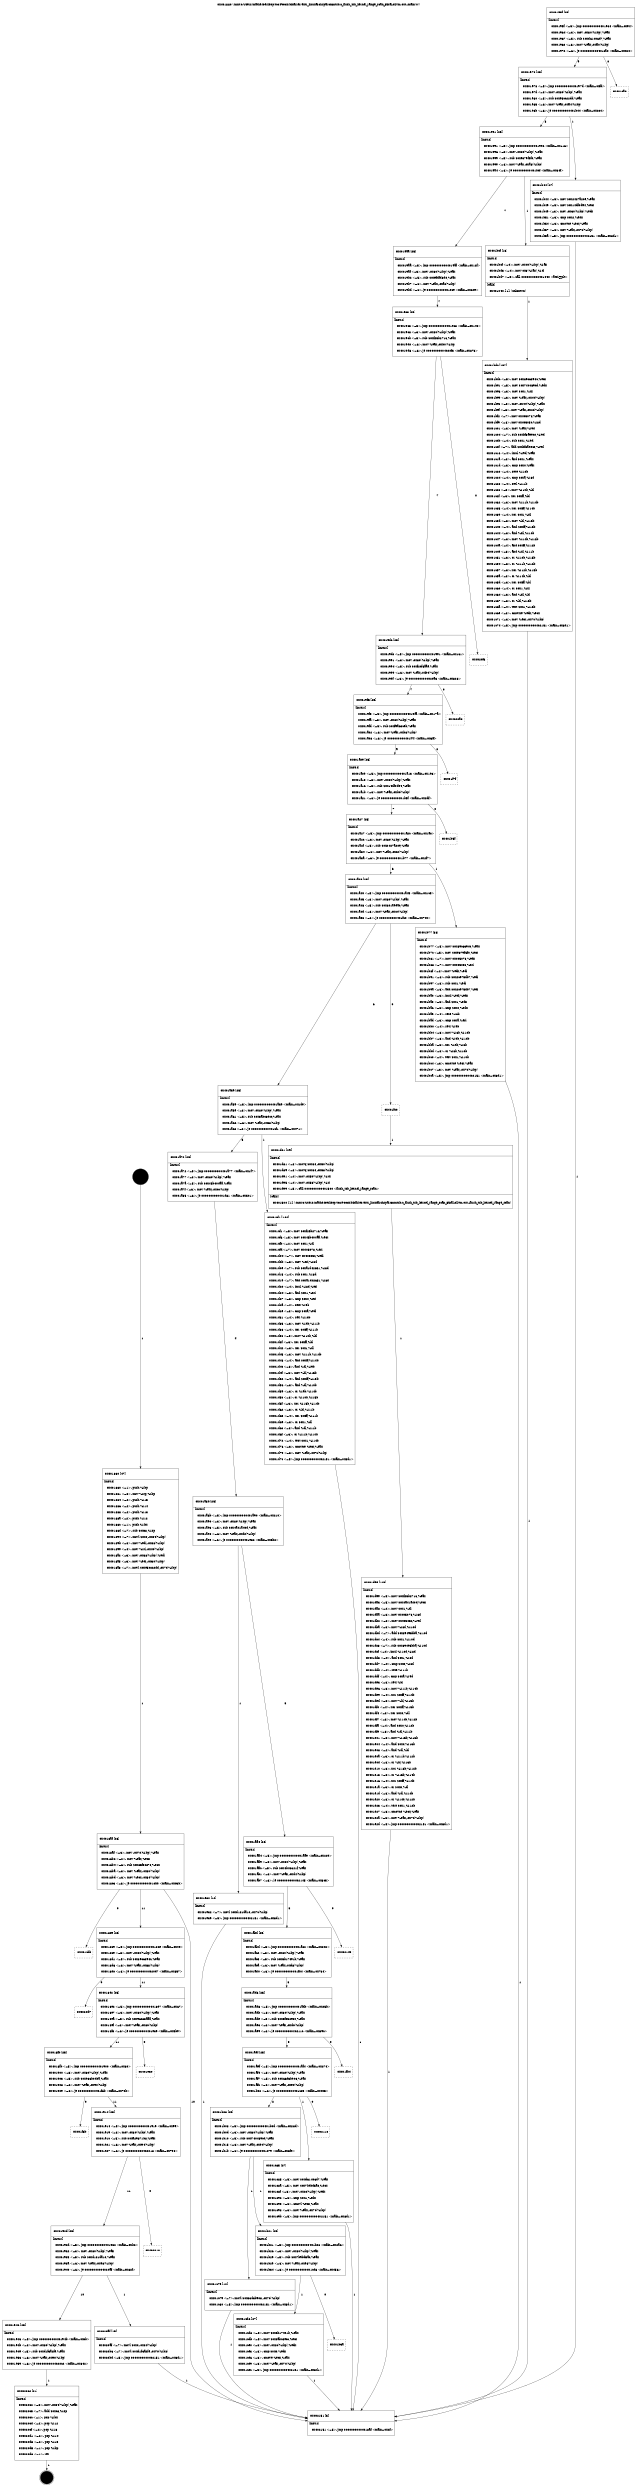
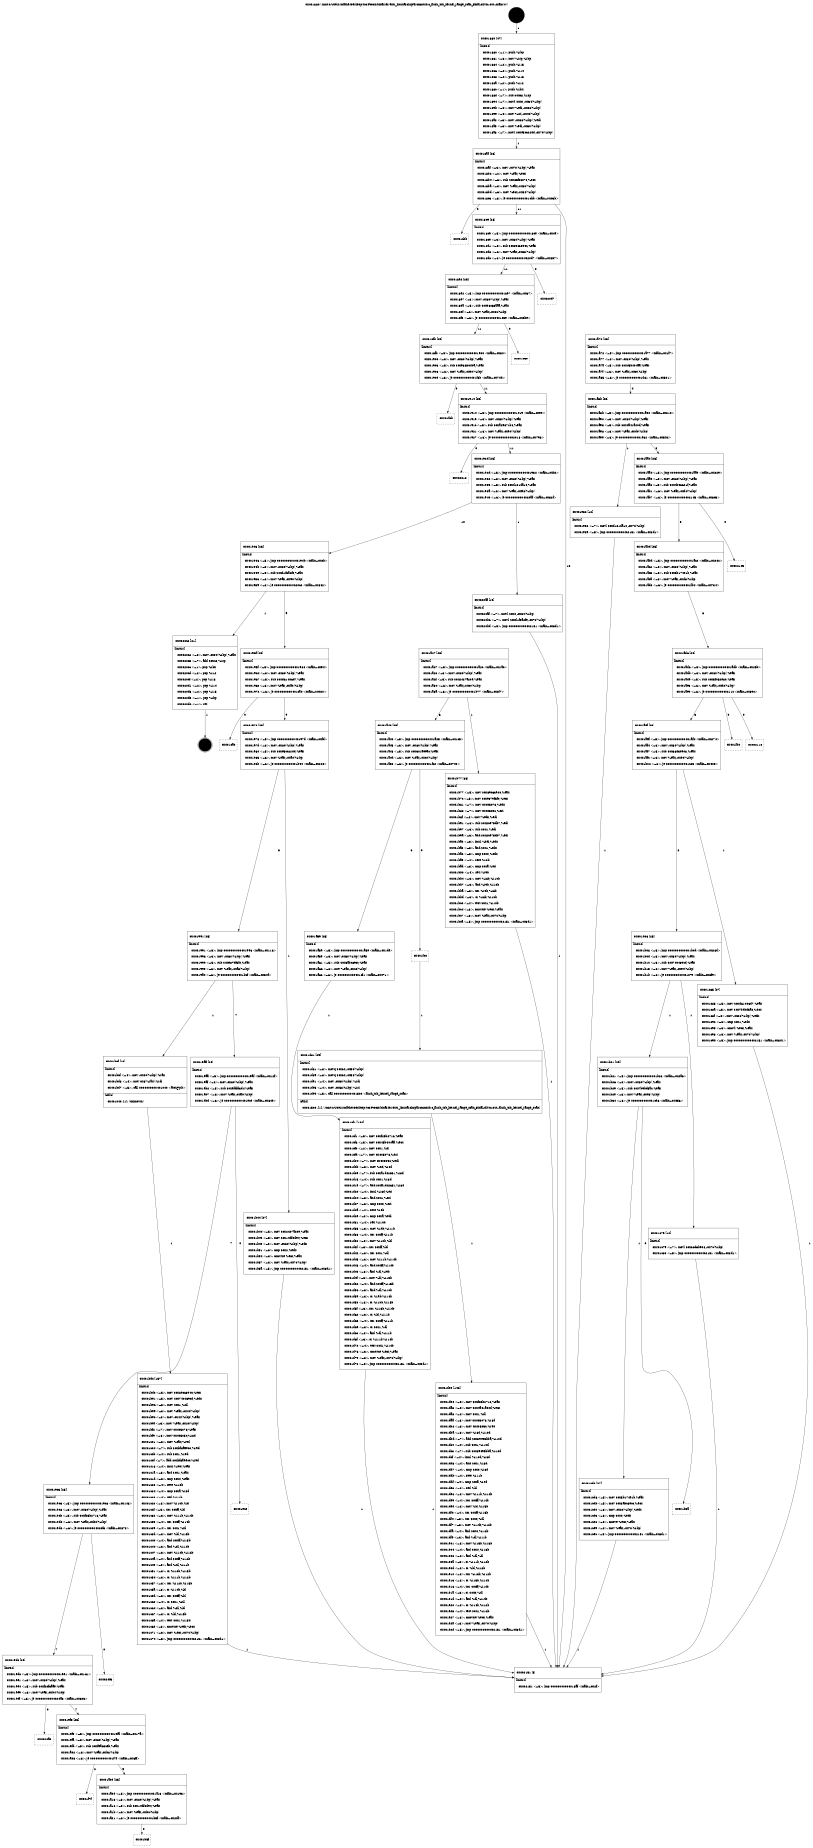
none -> (285, 619)
(392, 808) -> none
(238, 1143) -> none
none -> (240, 1509)
(314, 2110) -> (742, 717)
